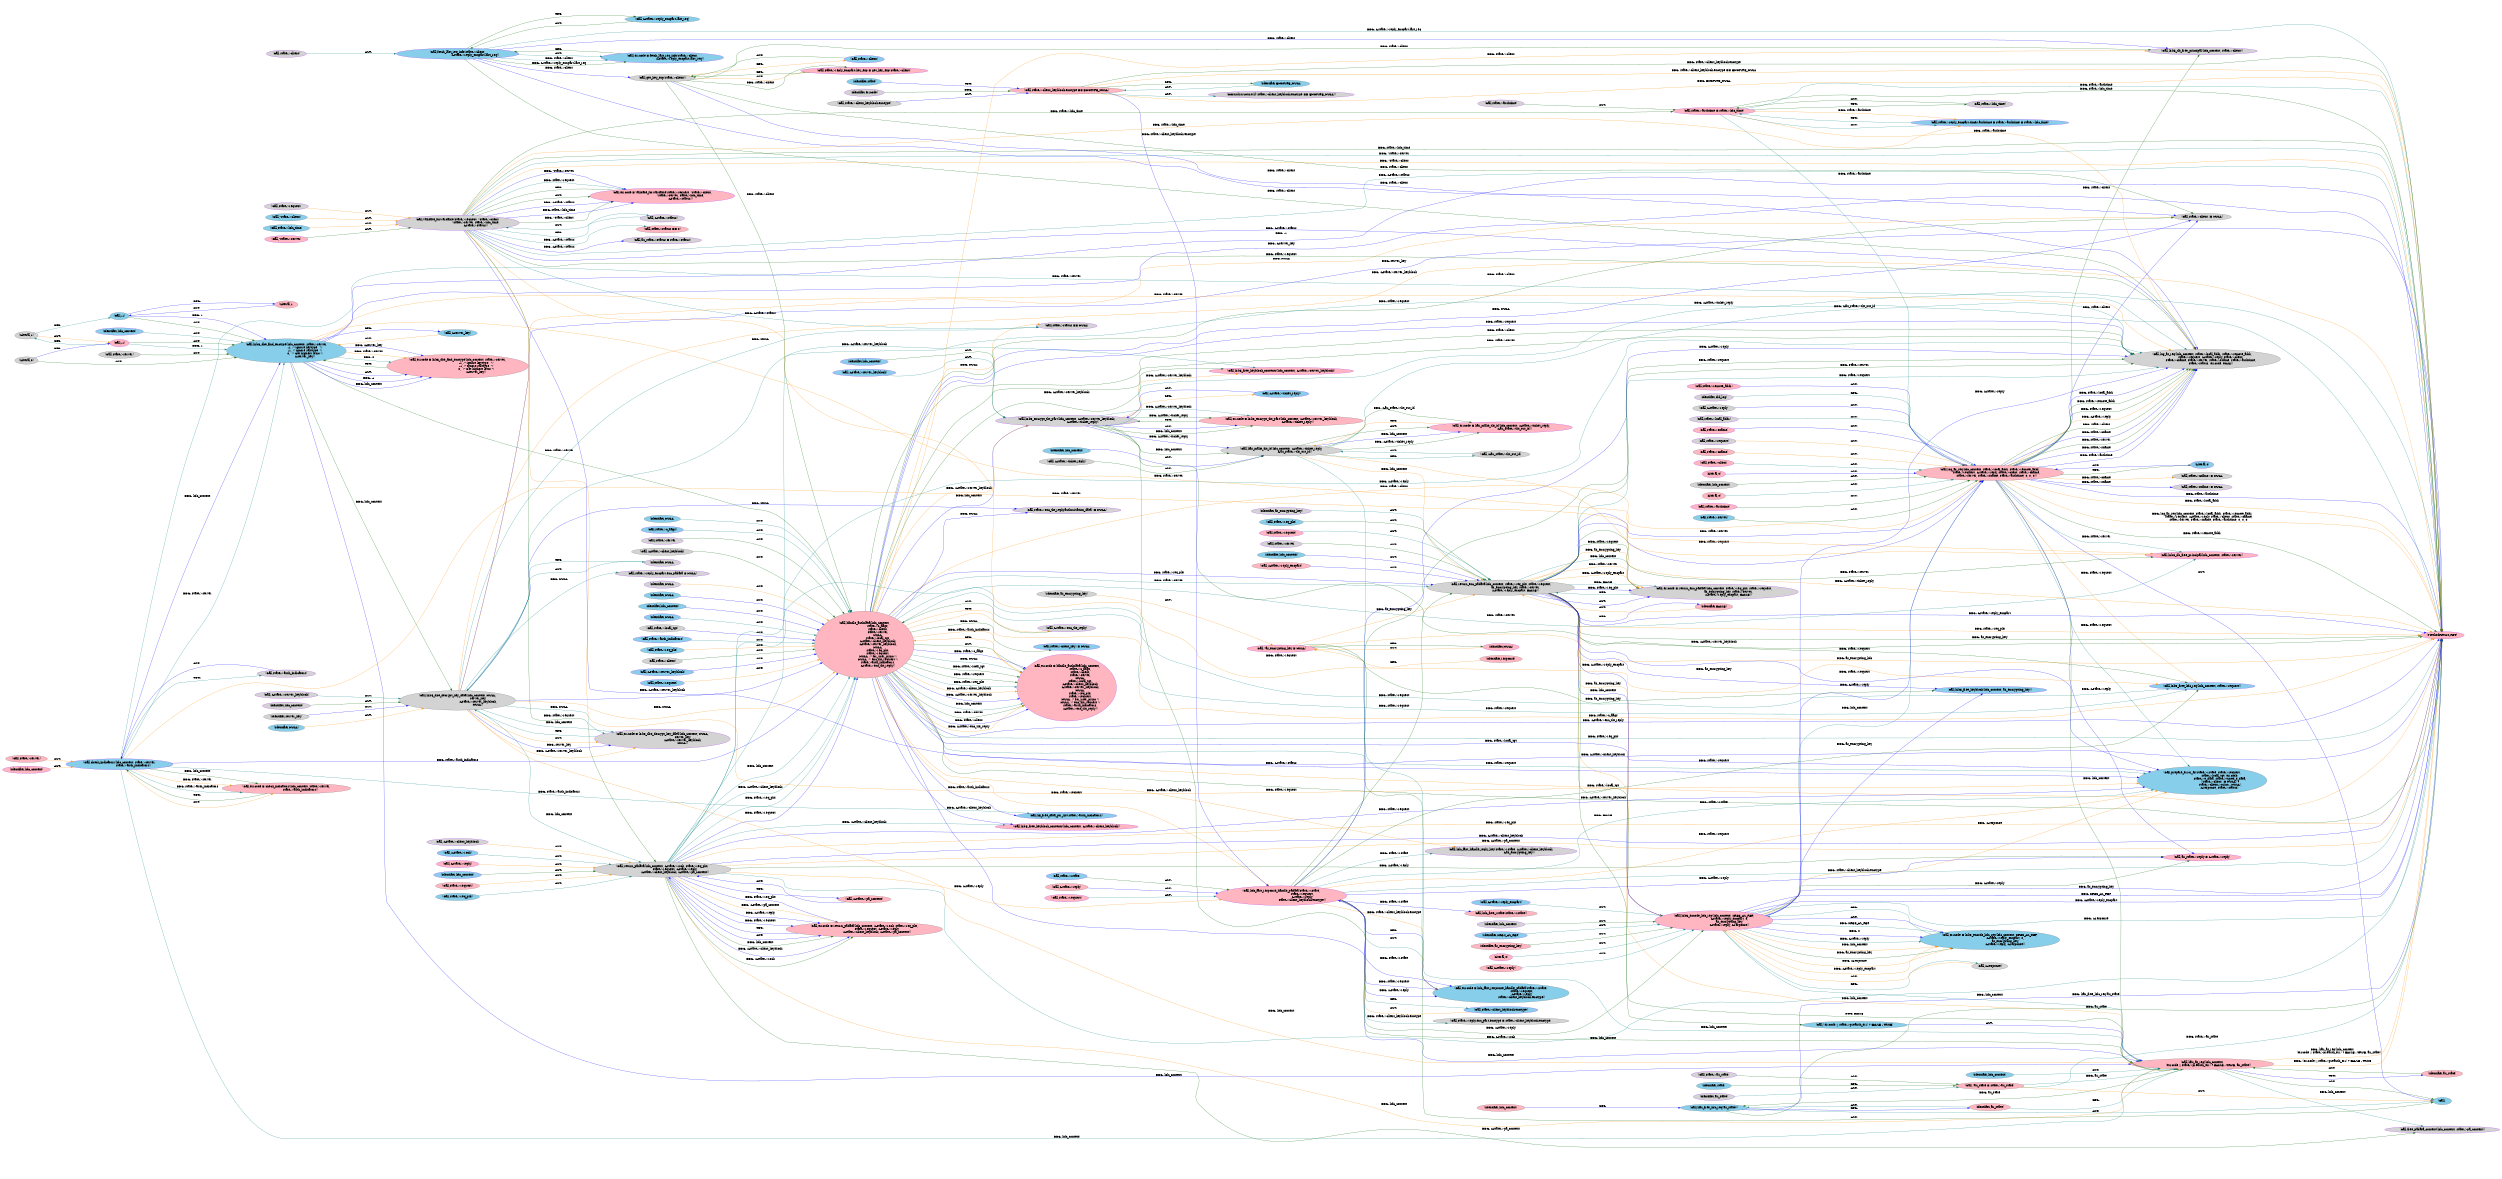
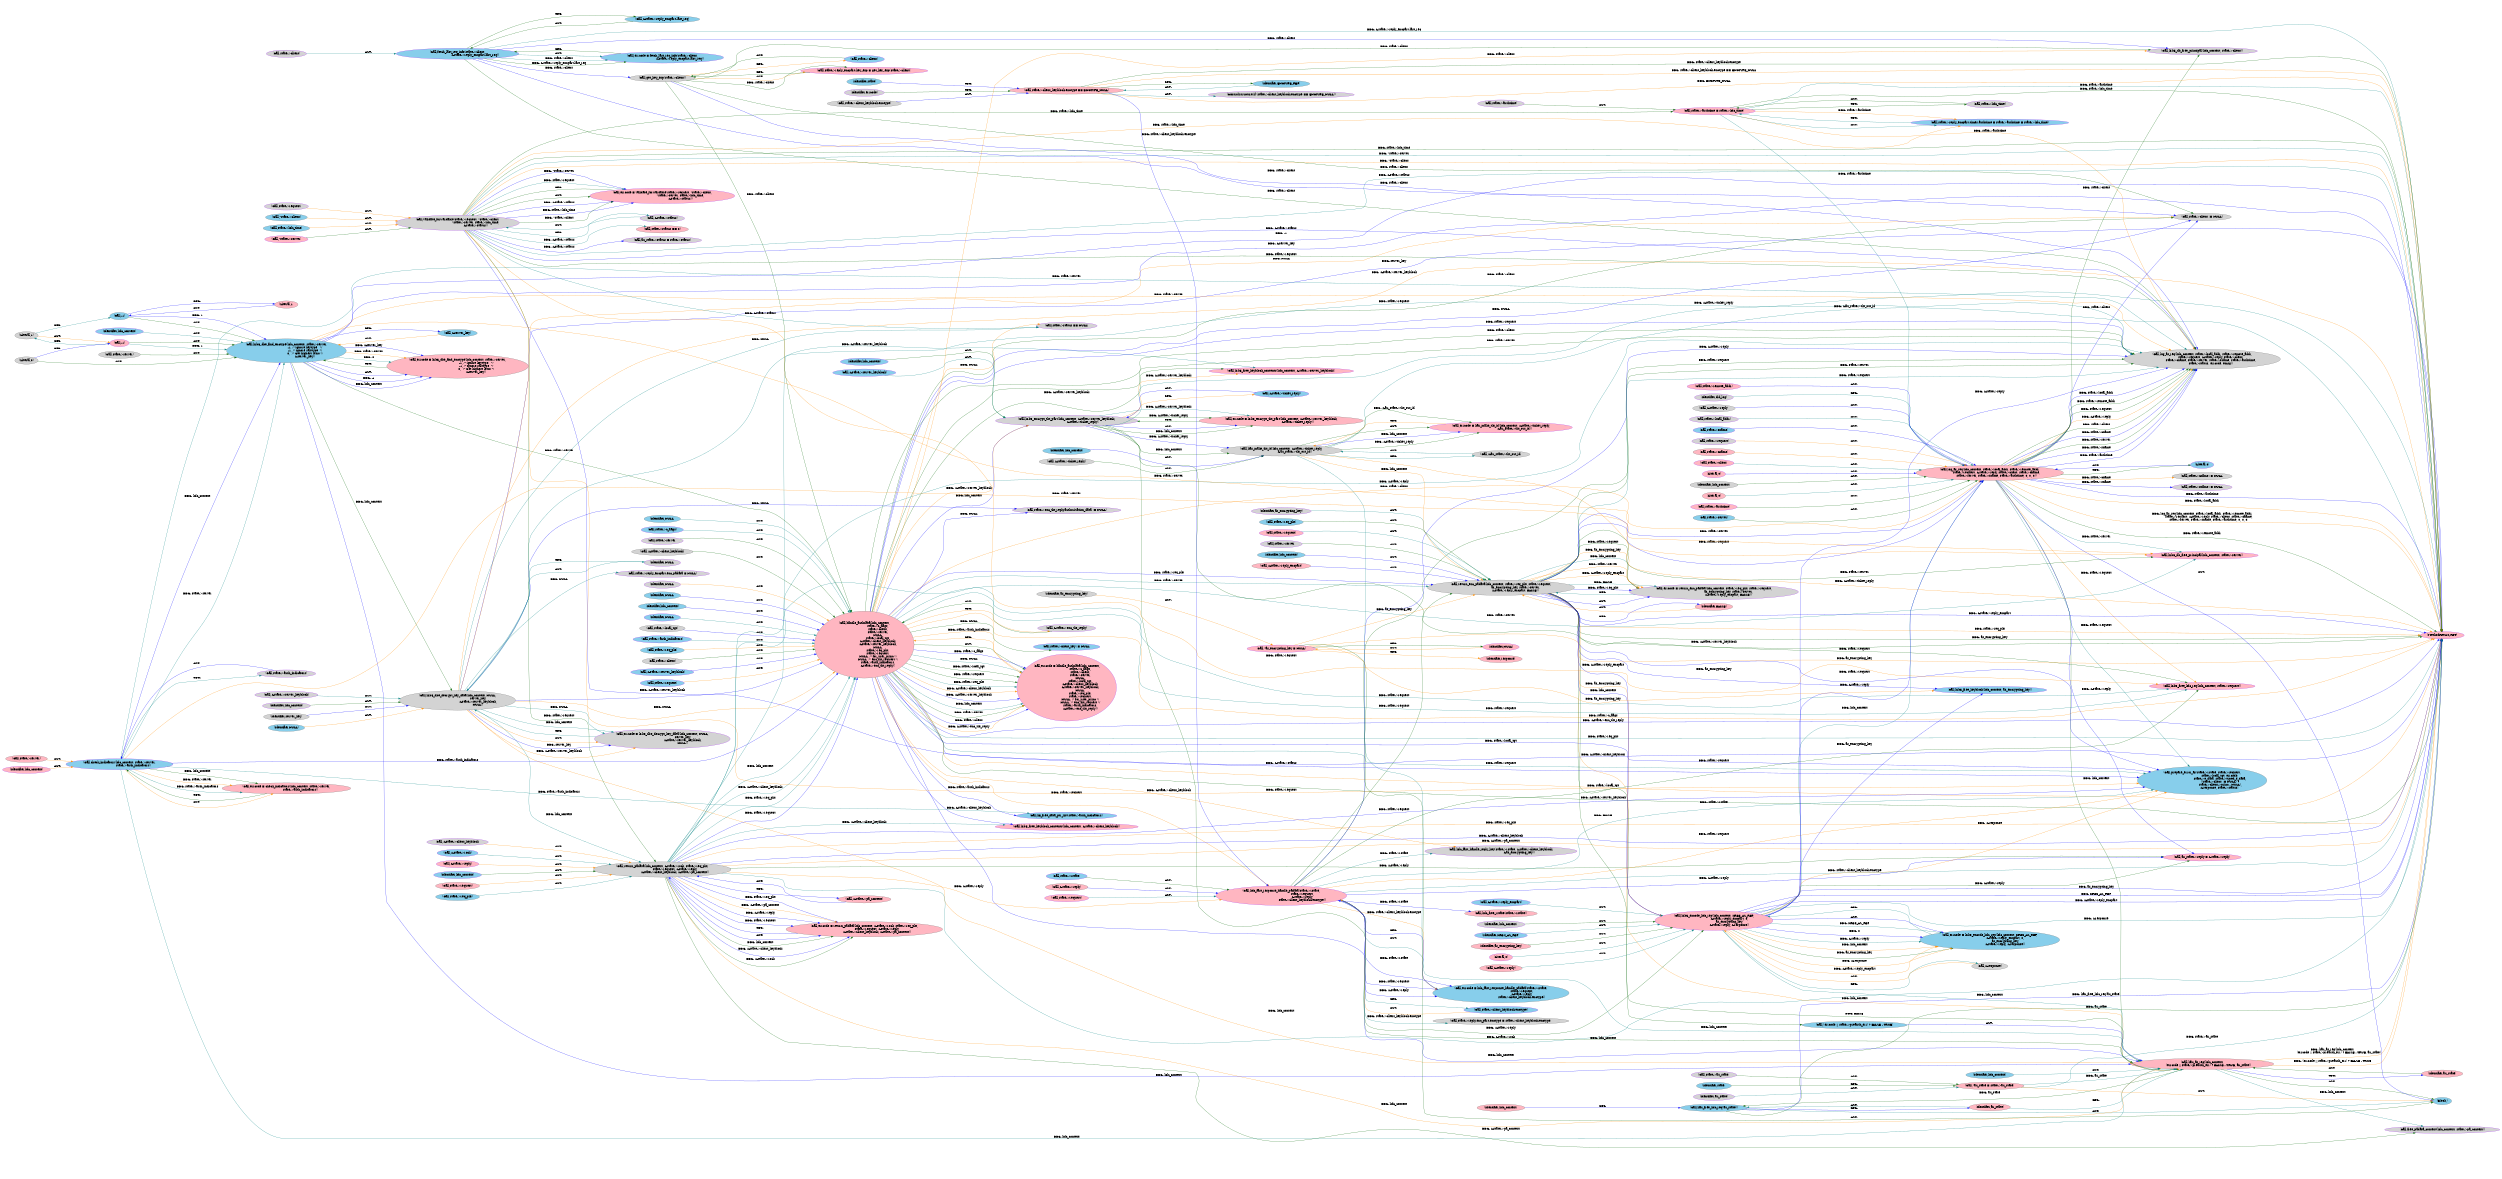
(1281, 84) -> (1281, 84)
(969, 90) -> (969, 90)
(1714, 430) -> (1714, 430)
(1855, 659) -> (1855, 659)
(1397, 667) -> (1395, 655)
(2202, 686) -> (2202, 686)
(1613, 702) -> (1613, 702)
(2442, 1101) -> (2442, 1101)
